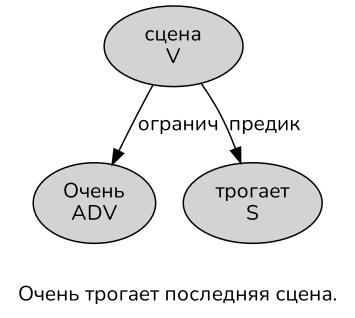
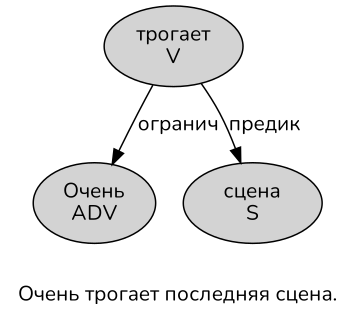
(174, 46) -> (174, 46)
(253, 203) -> (253, 203)
